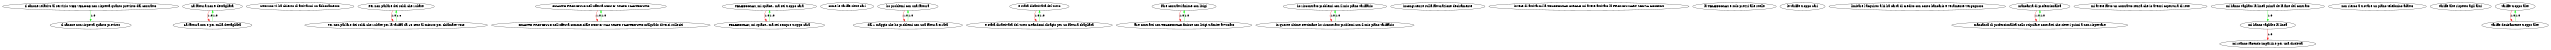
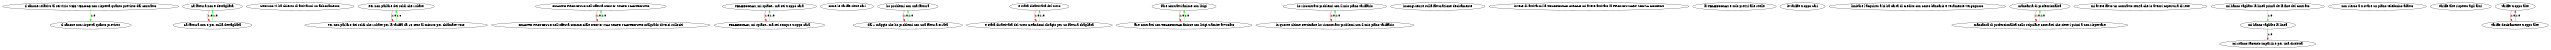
(2515, 17) -> (2515, 17)
